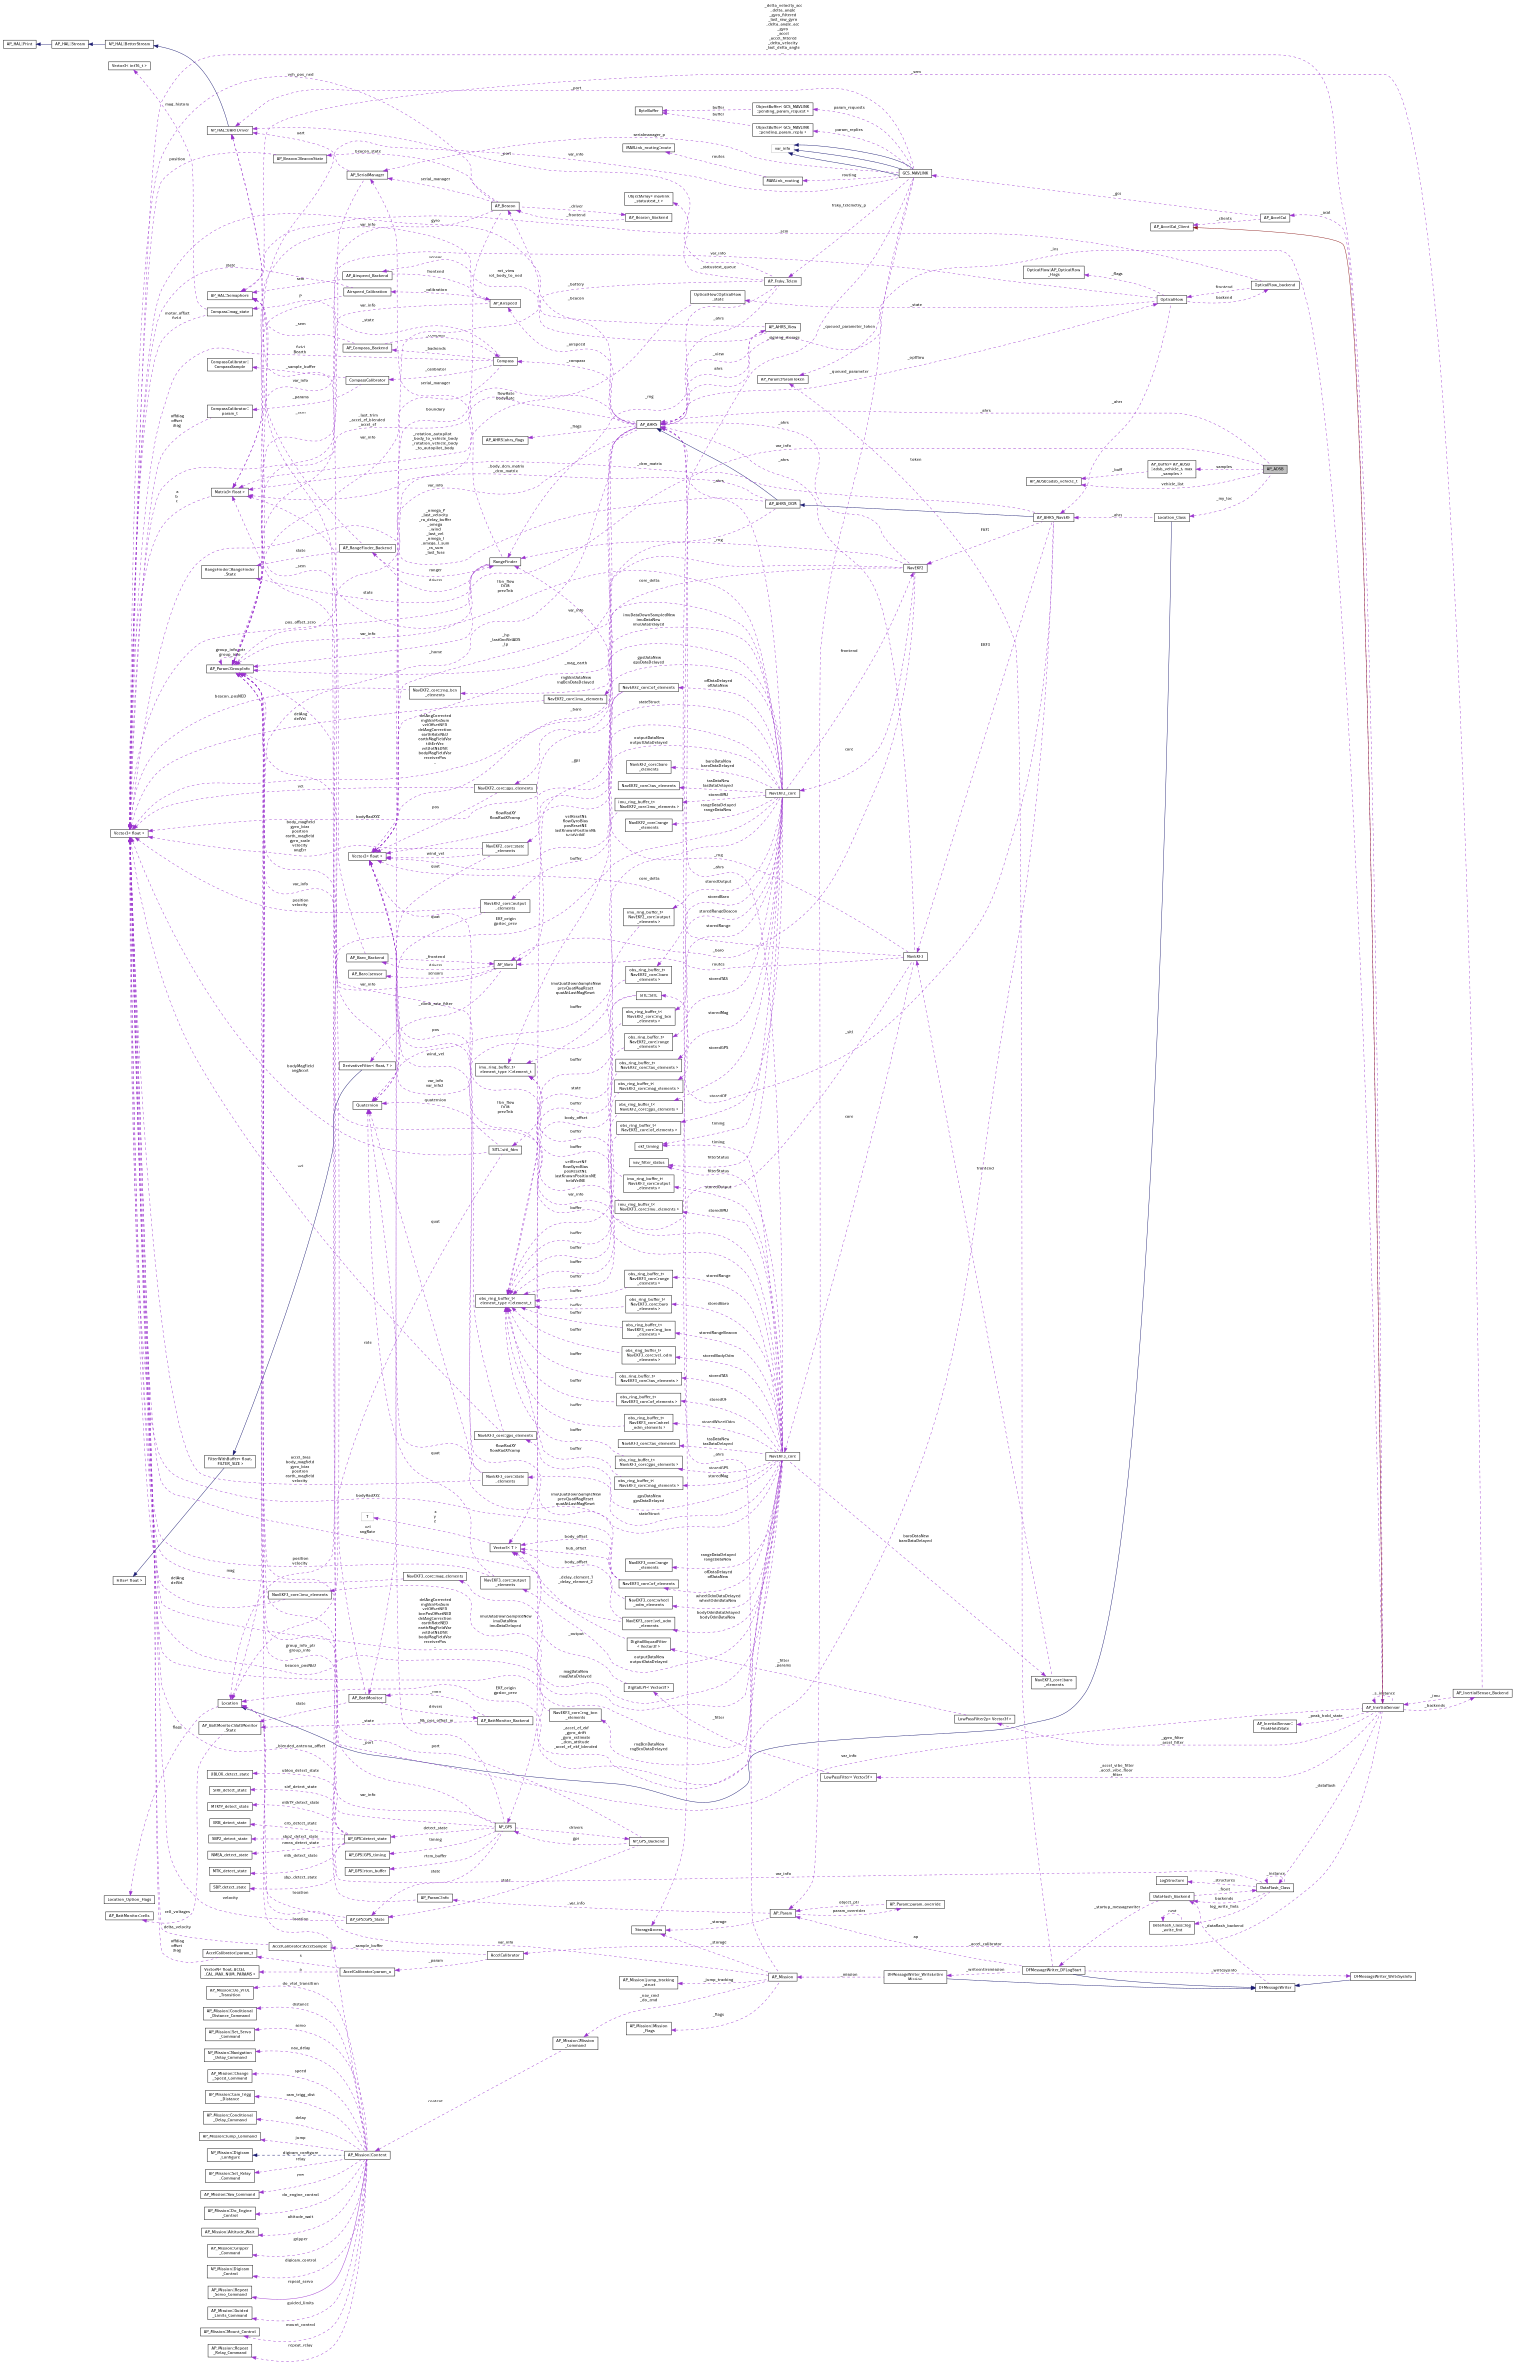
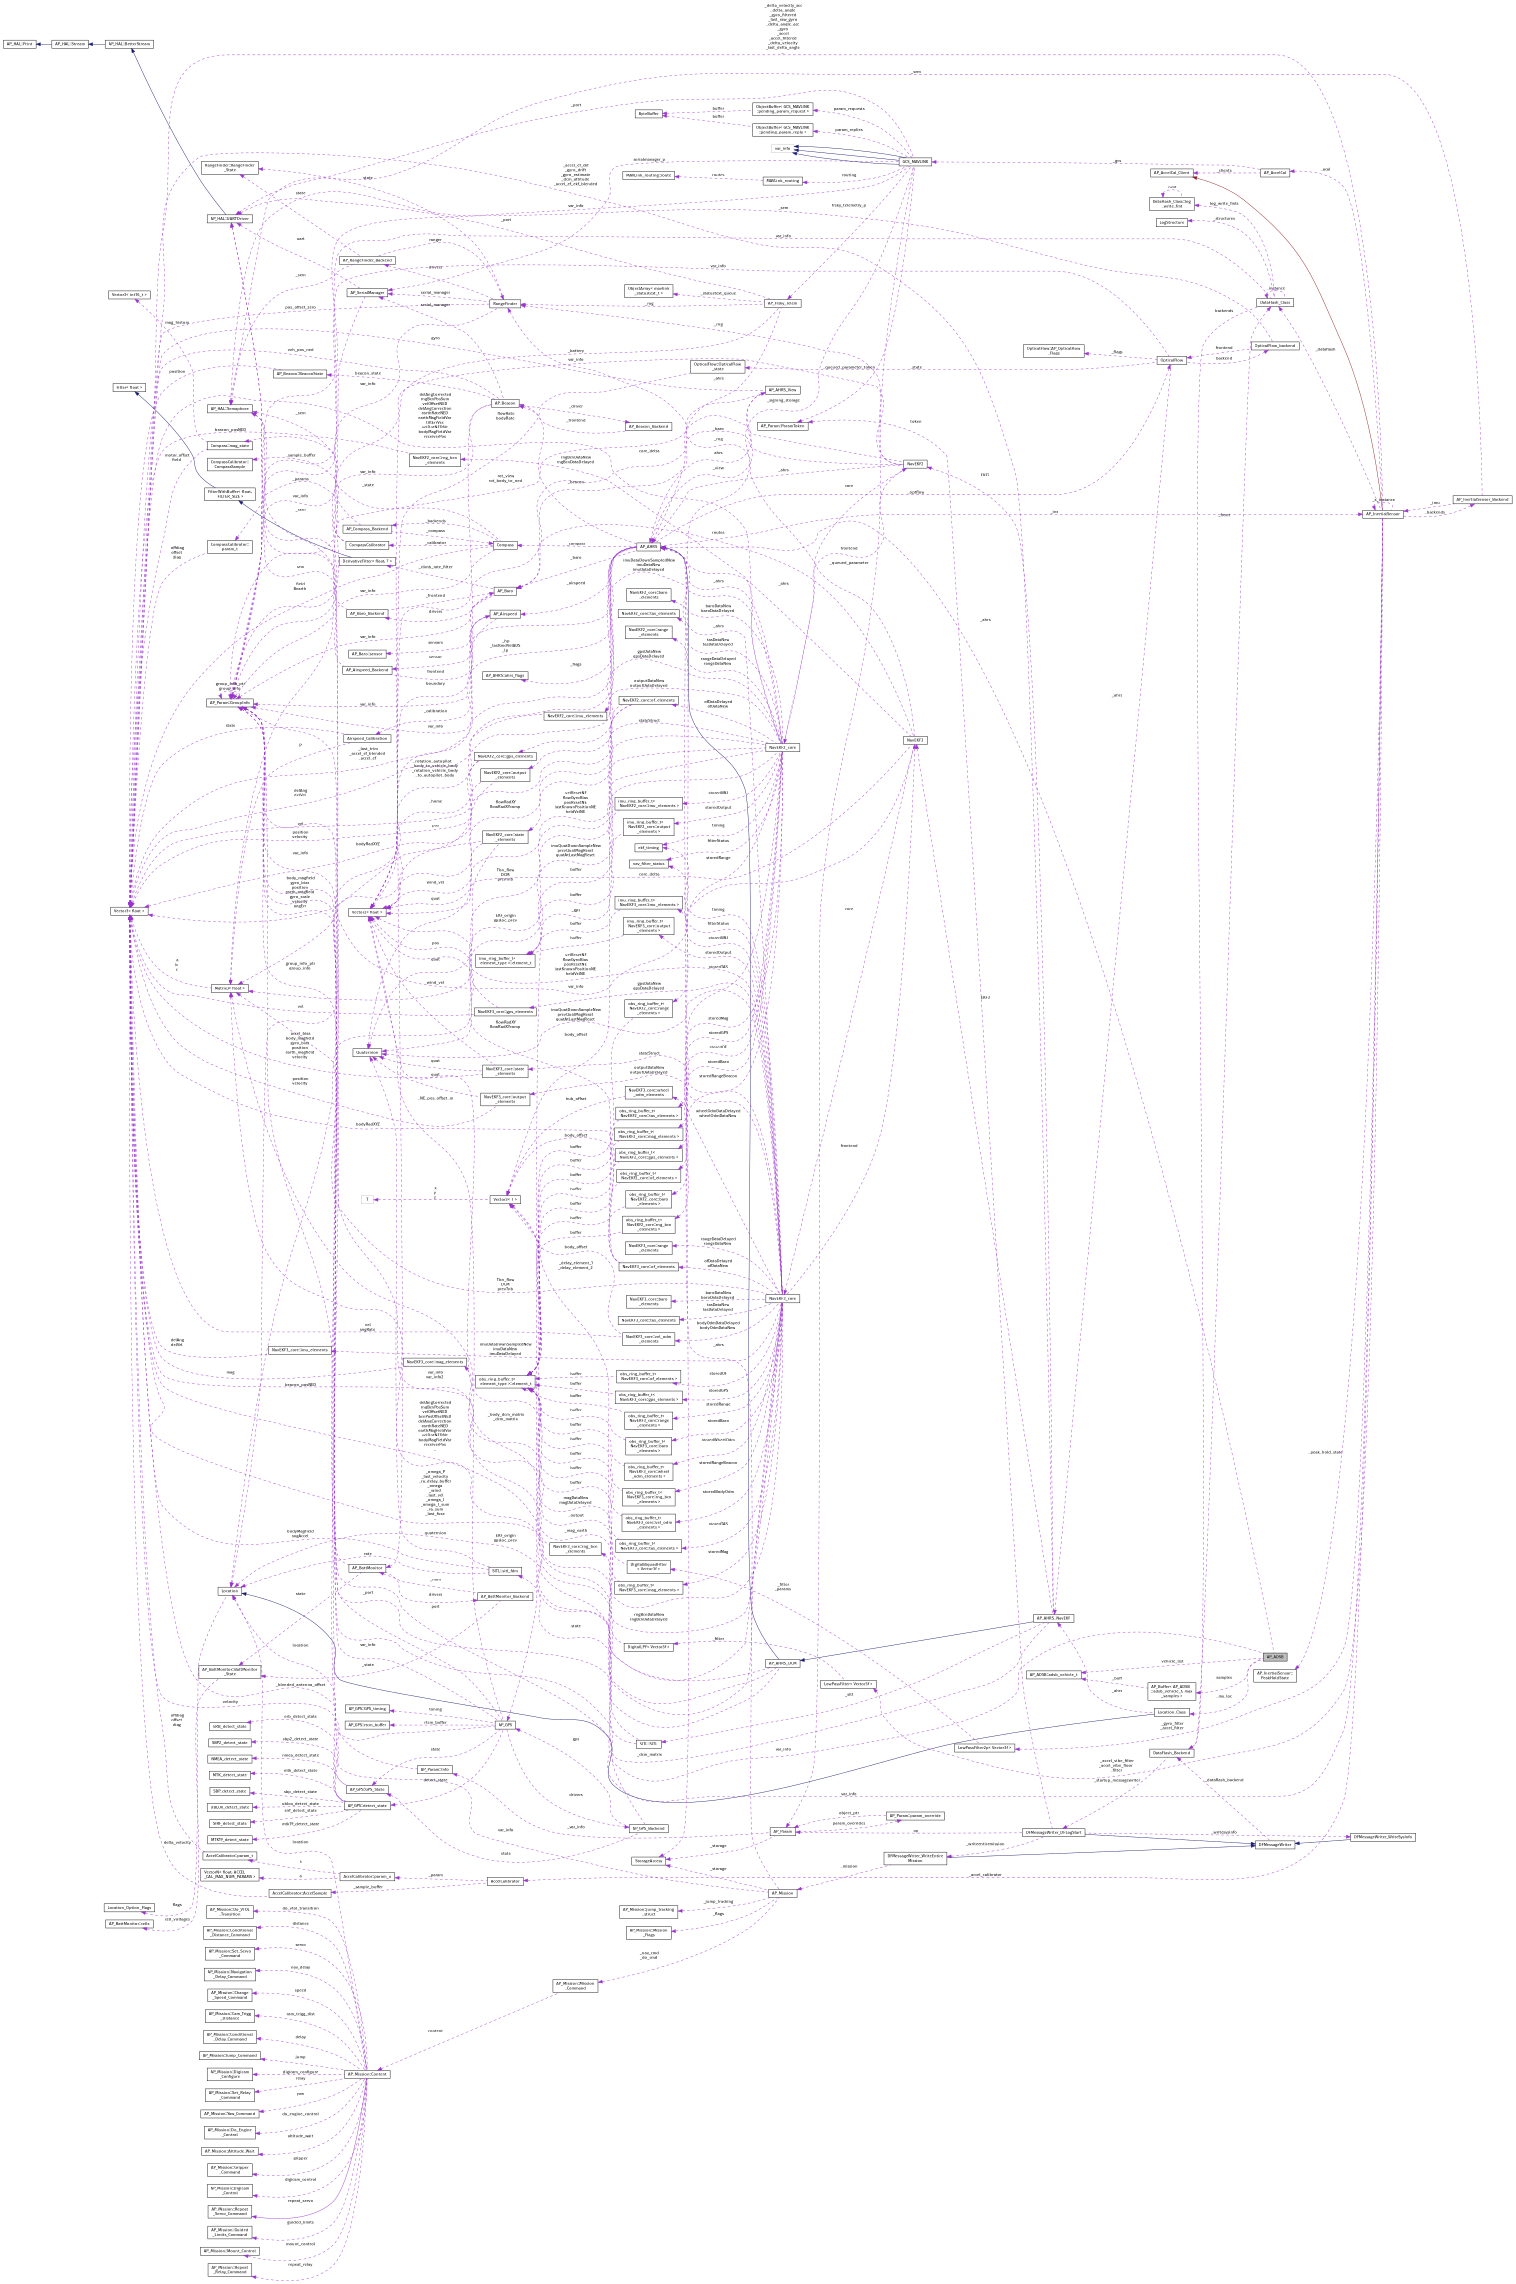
(985, 1321) -> (896, 1035)
(301, 2155) -> (301, 2074)
